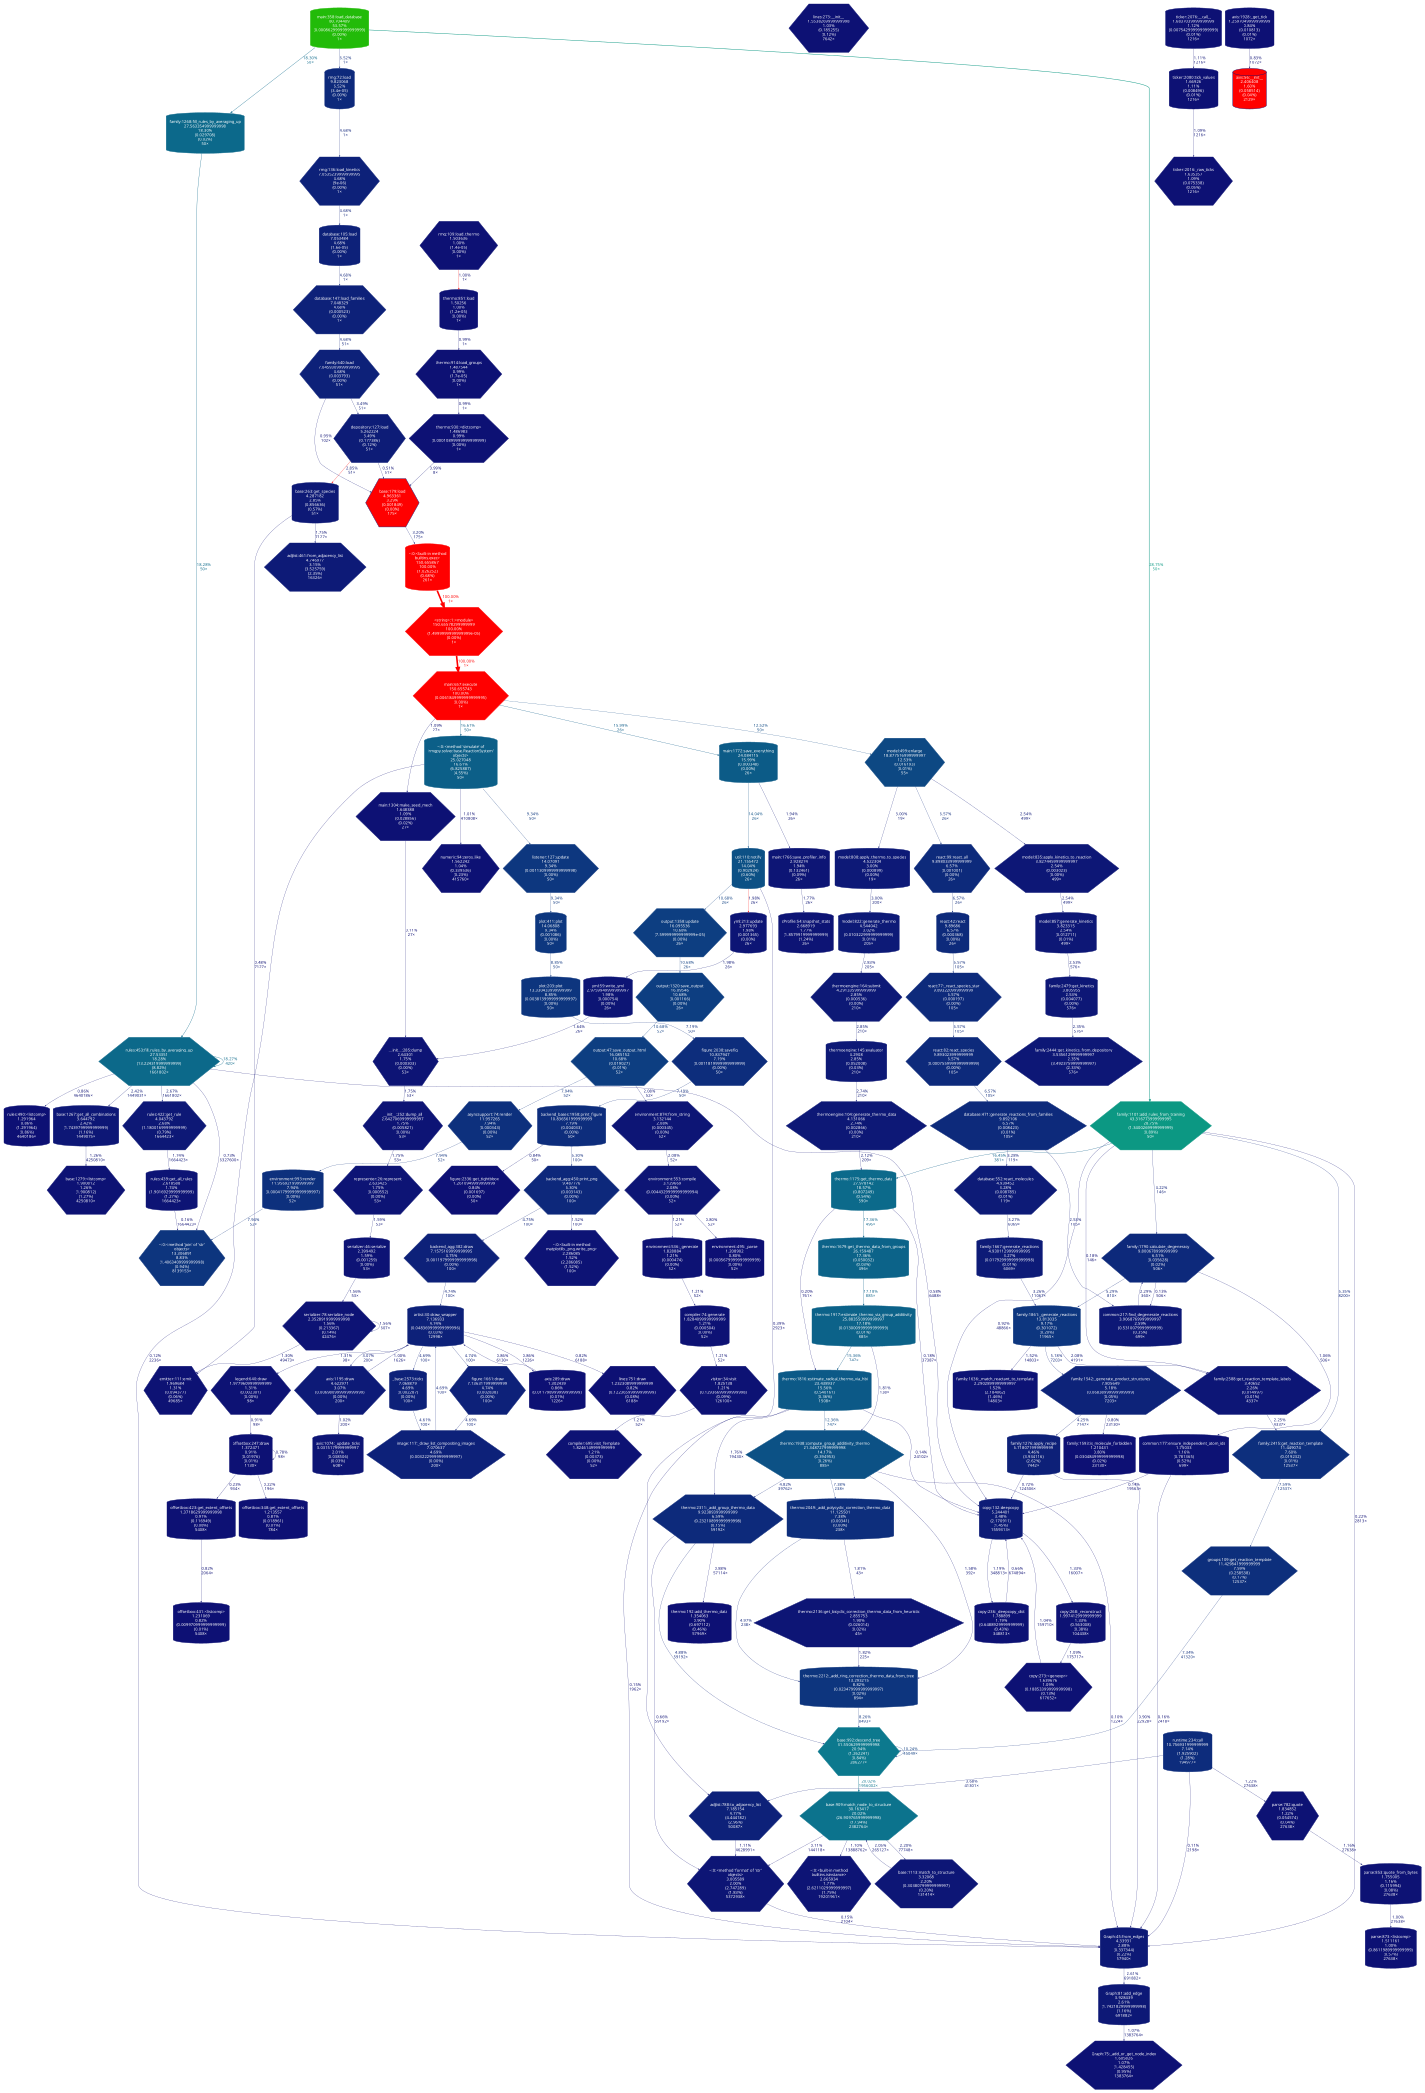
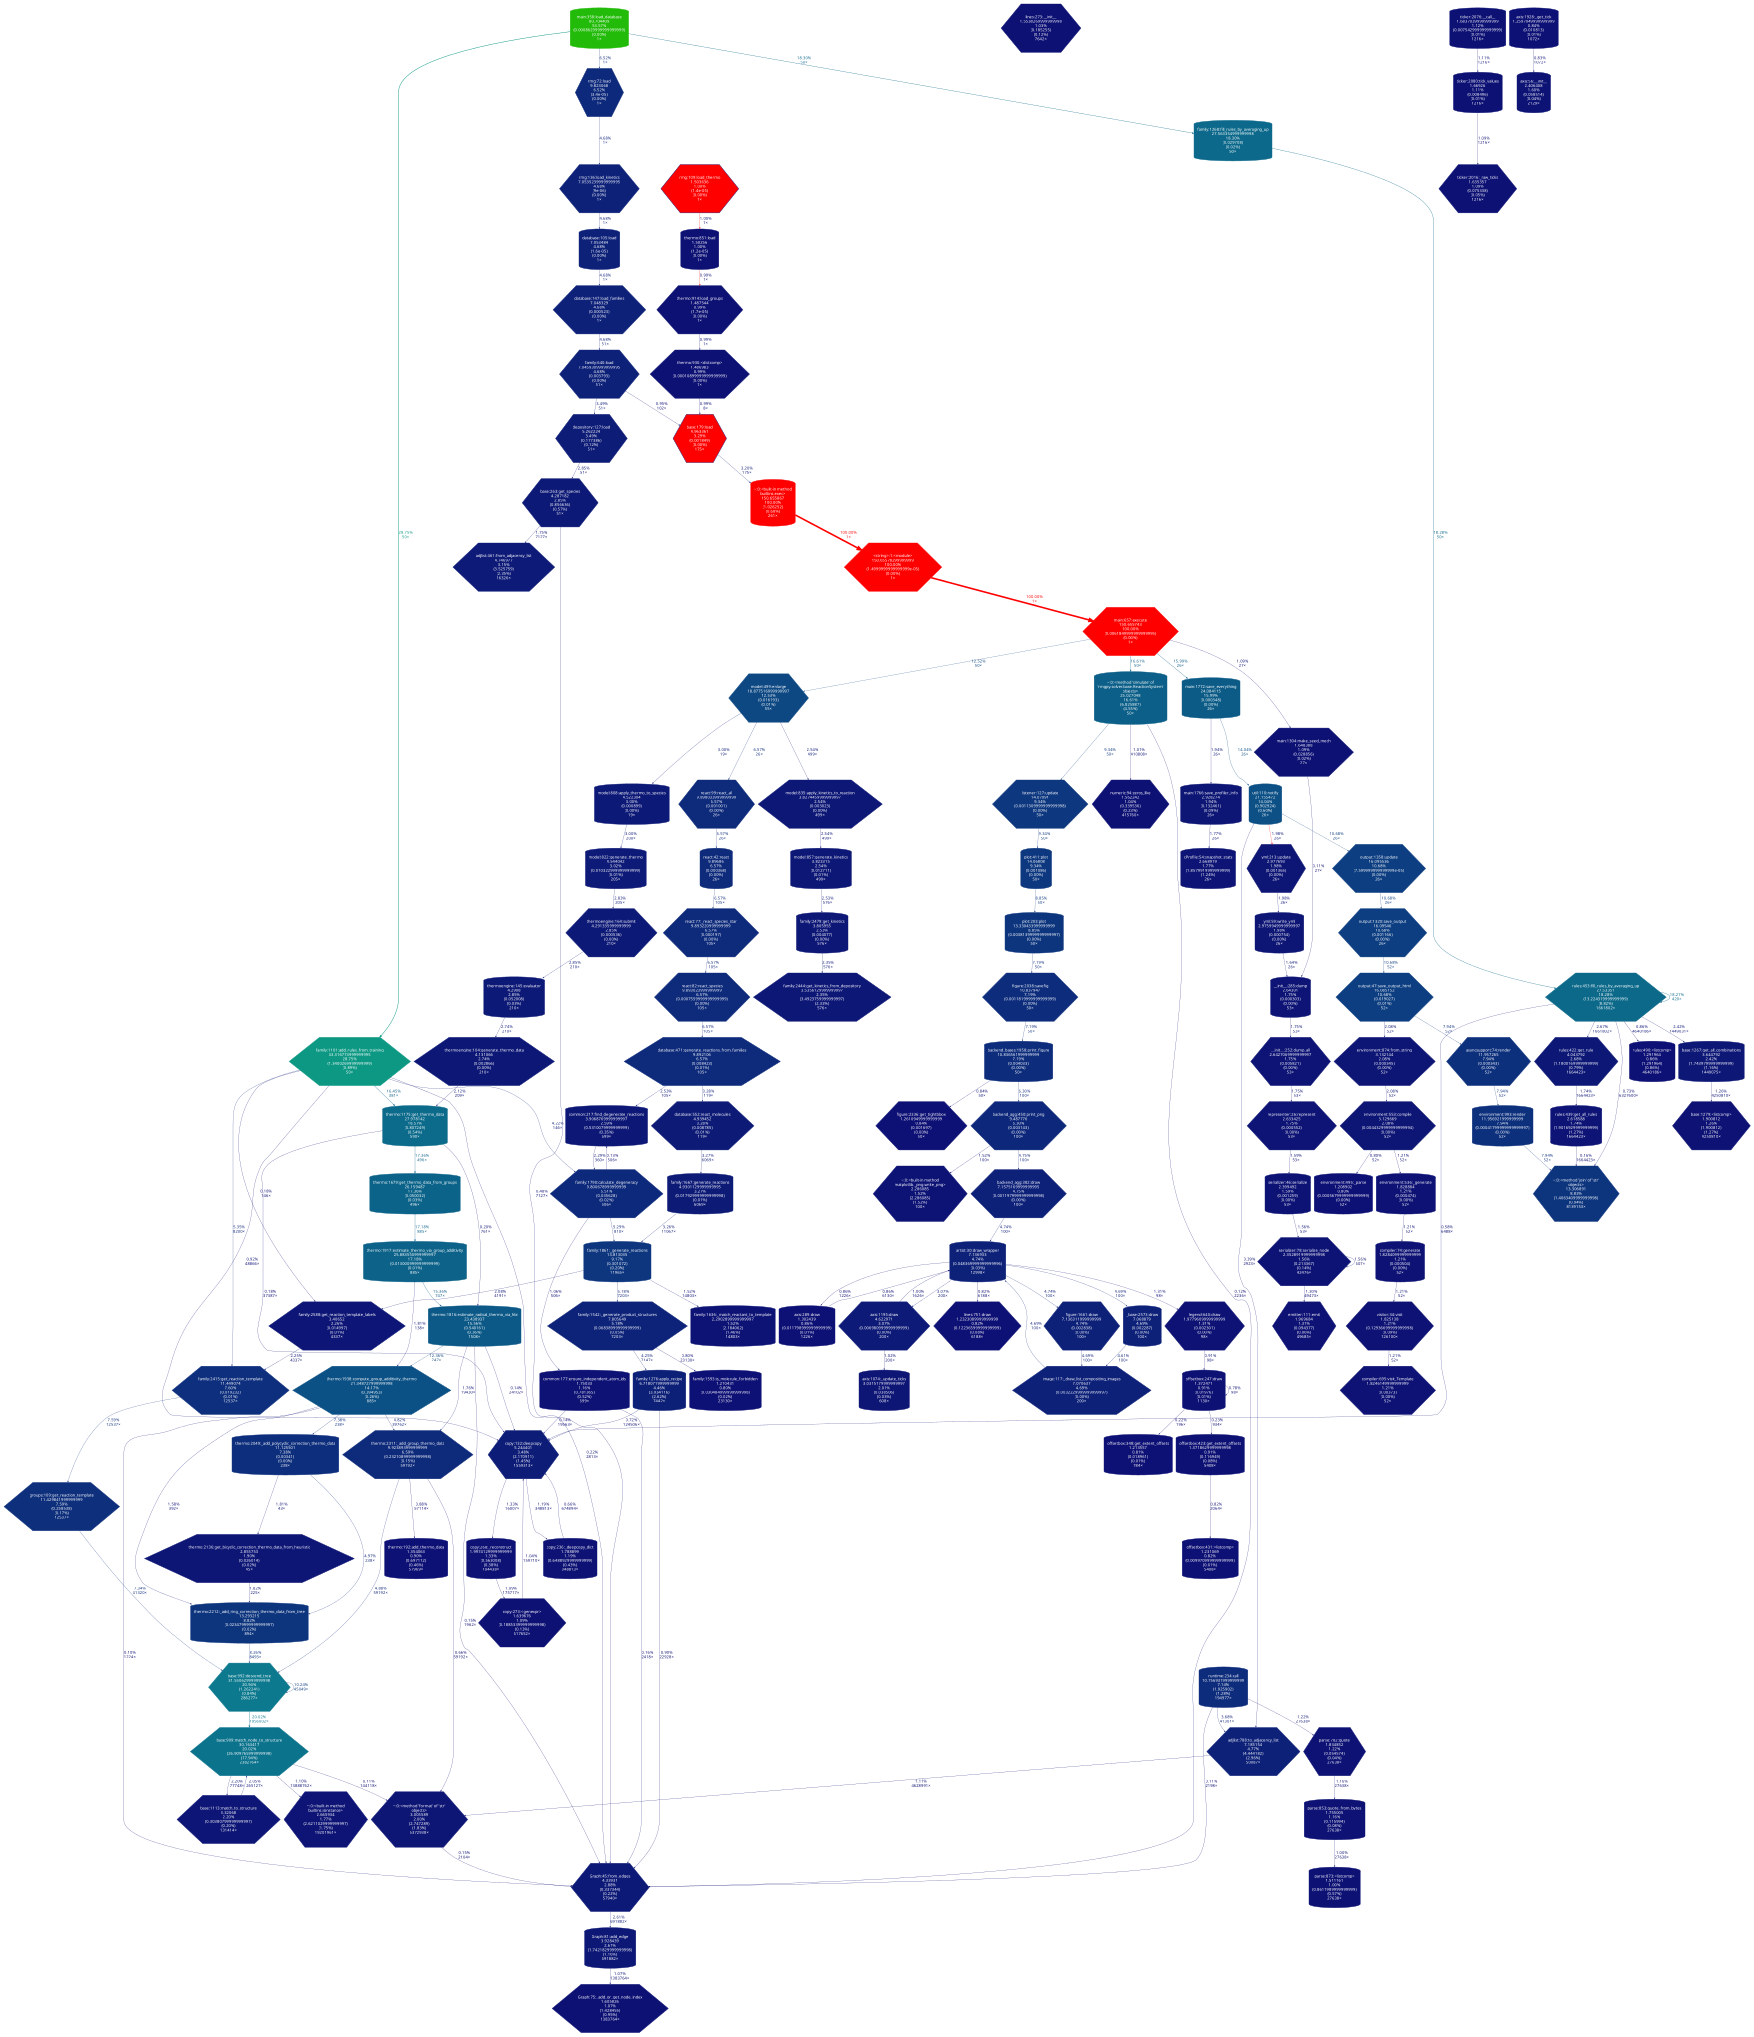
(340, 89) -> (599, 93)
(1250, 89) -> (1534, 93)
(459, 245) -> (700, 189)
(459, 339) -> (700, 277)
(381, 470) -> none
(342, 472) -> (576, 470)
(315, 503) -> (560, 503)
(748, 933) -> (1276, 868)
(254, 950) -> (533, 1216)
(406, 1061) -> (1291, 997)
(408, 1390) -> (1142, 1326)
(1001, 1519) -> (523, 1455)
(1124, 1948) -> (610, 1887)
